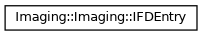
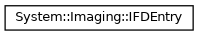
(101, 18) -> (99, 18)
